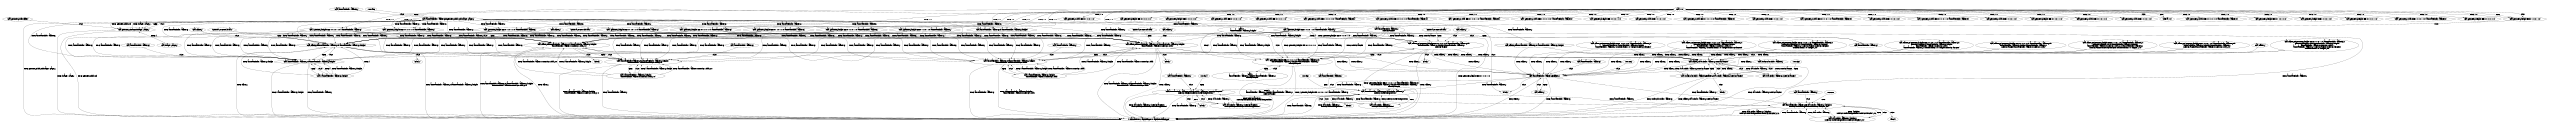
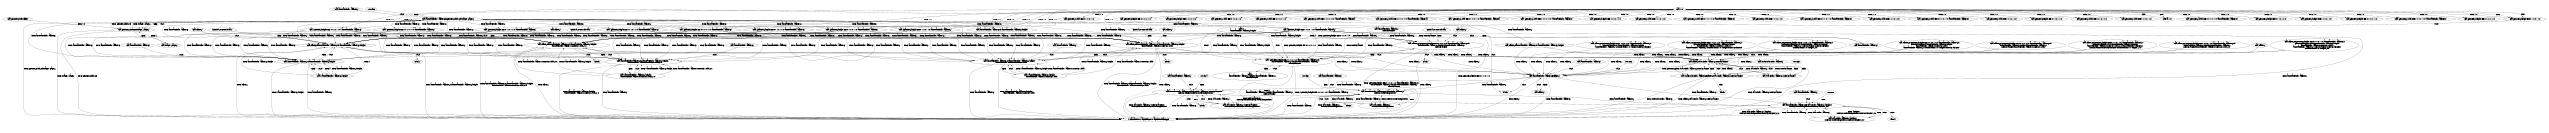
(81, 24) -> (81, 24)
none -> (150, 38)
none -> (1765, 66)
(1669, 69) -> (1669, 69)
